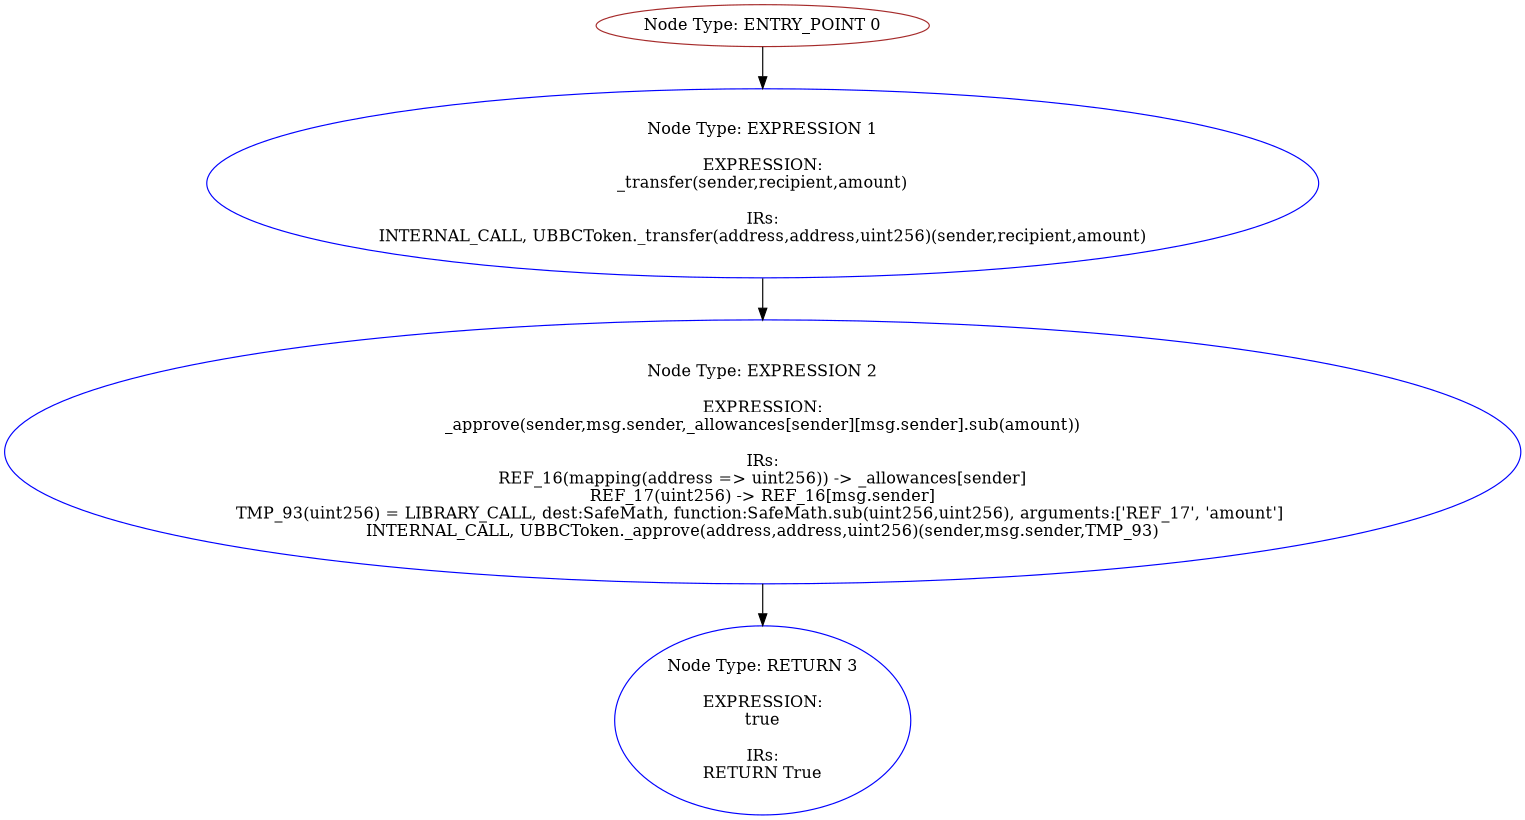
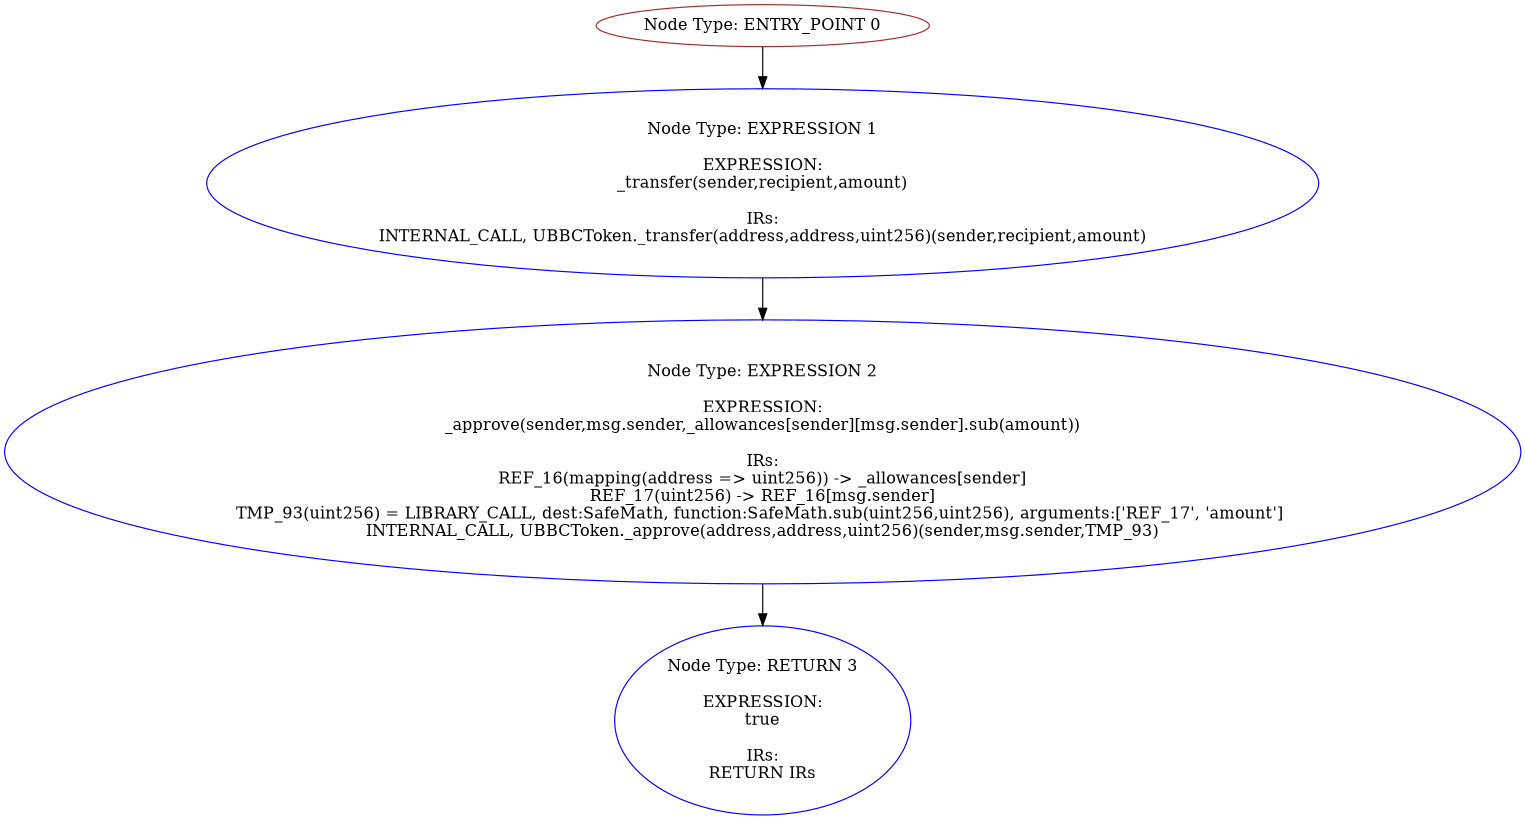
(763, 720) -> (763, 720)
